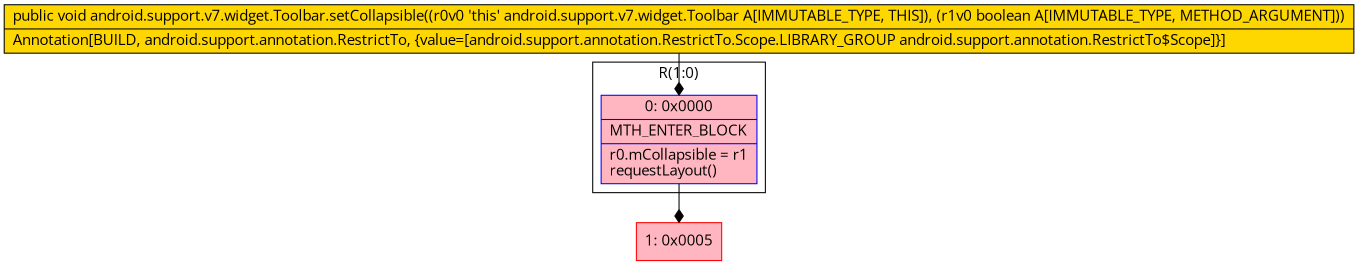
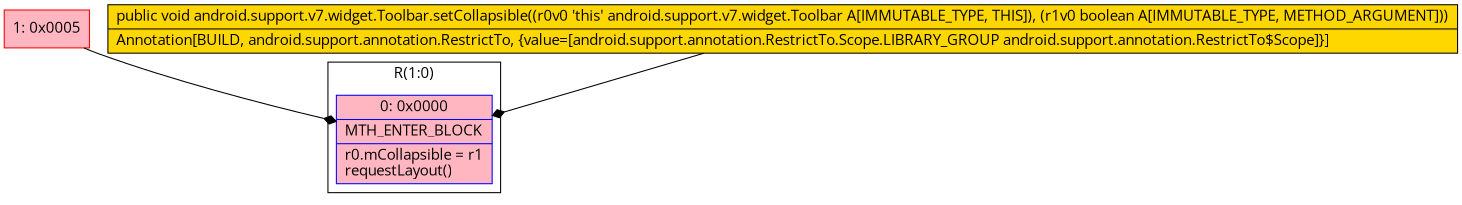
(679, 199) -> (203, 87)
